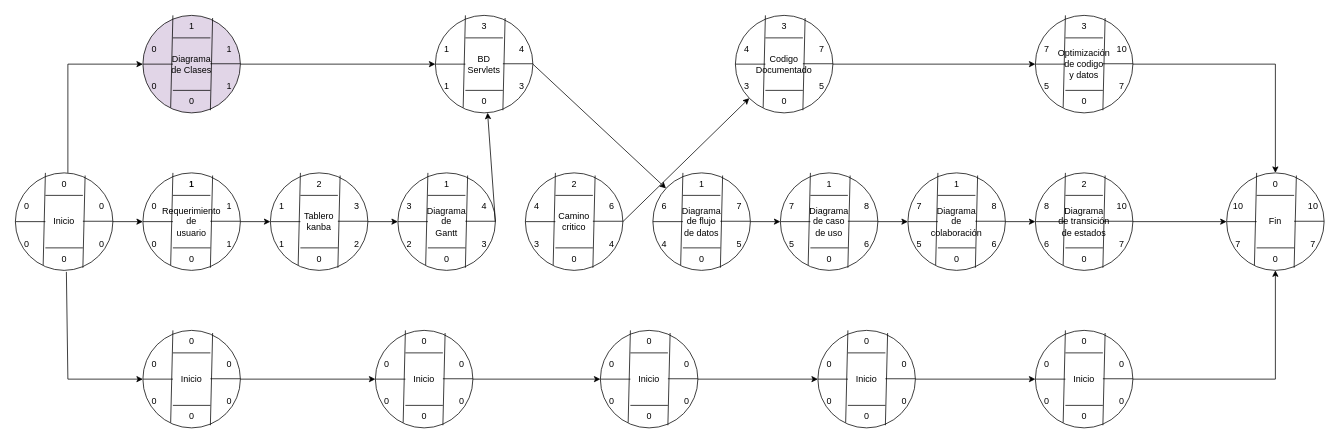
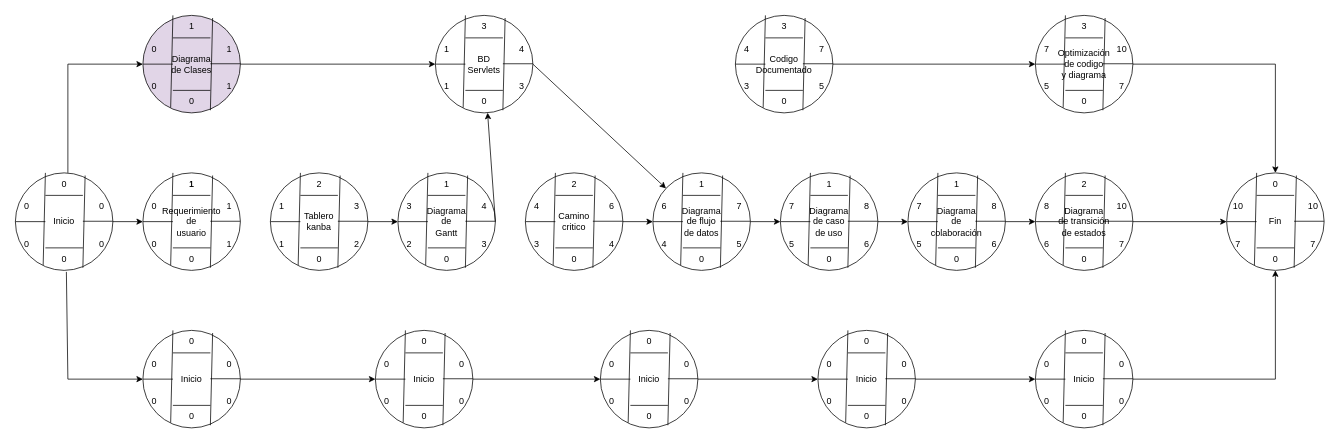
(1084, 64) -> (1084, 64)
(641, 204) -> (635, 222)
(253, 222) -> none
